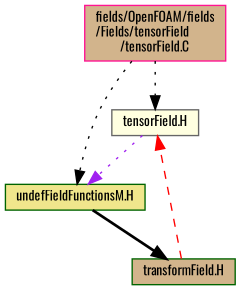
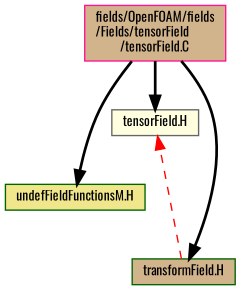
(155, 78) -> (155, 78)
(98, 112) -> (98, 112)
(120, 155) -> none
(124, 231) -> (217, 151)
